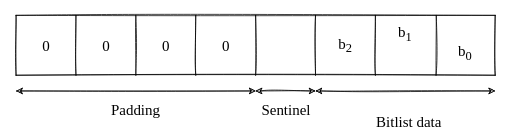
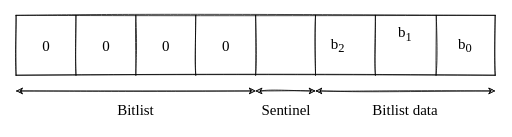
(345, 45) -> (338, 45)
(465, 53) -> (465, 45)
(135, 110) -> (135, 110)
(409, 121) -> (405, 110)
